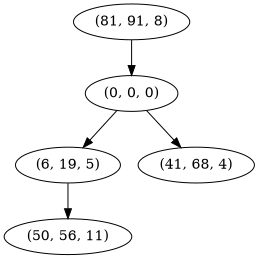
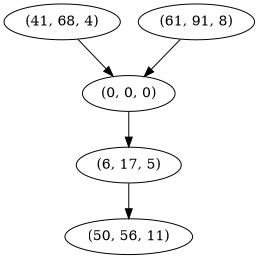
(132, 22) -> (196, 22)
(160, 125) -> (92, 54)
(68, 165) -> (129, 165)
